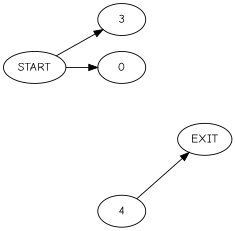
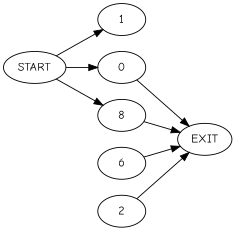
(122, 20) -> (122, 20)
none -> (160, 100)
none -> (122, 115)
none -> (122, 163)
(122, 211) -> (122, 211)
